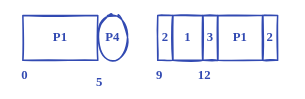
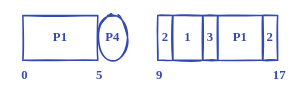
(205, 75) -> none
none -> (280, 75)
(100, 83) -> (100, 75)
